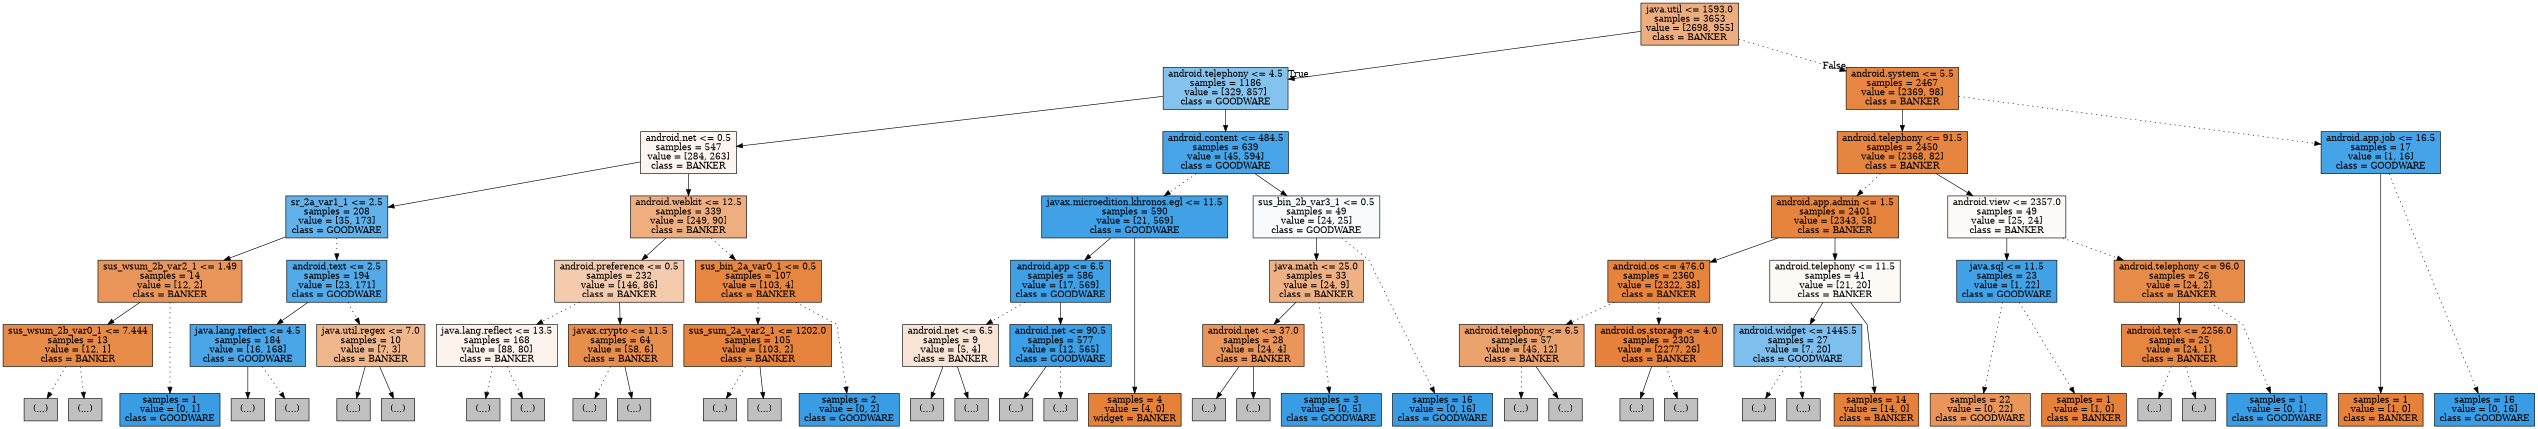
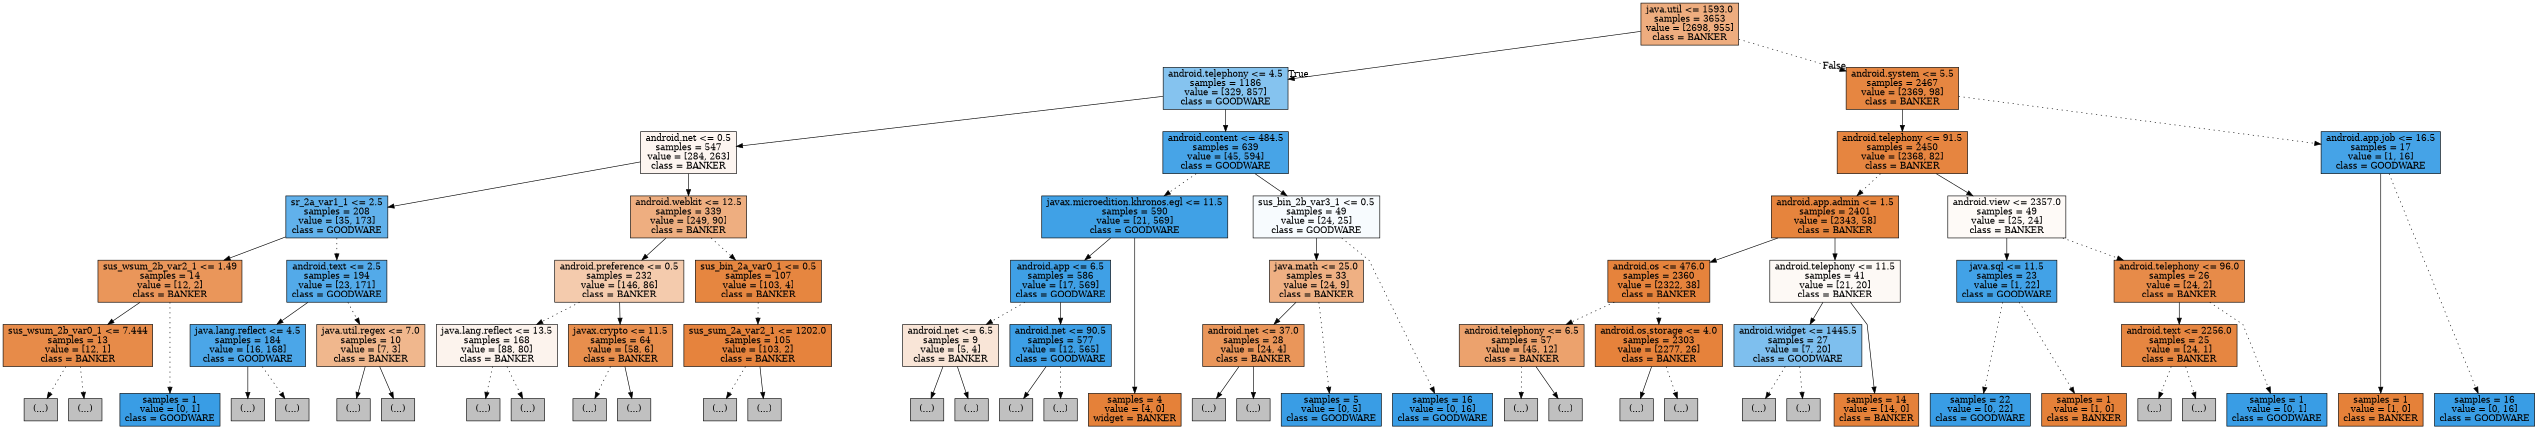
(849, 410) -> none
(1331, 410) -> (1331, 410)
(1980, 410) -> (1980, 410)
